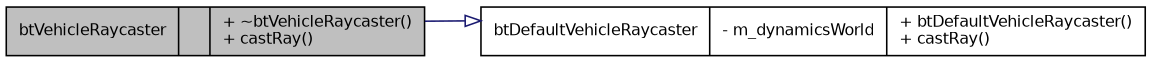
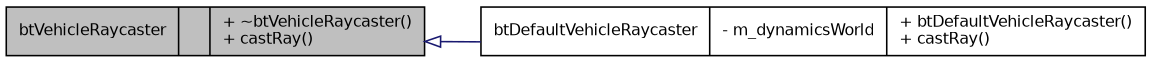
(445, 21) -> (461, 42)
